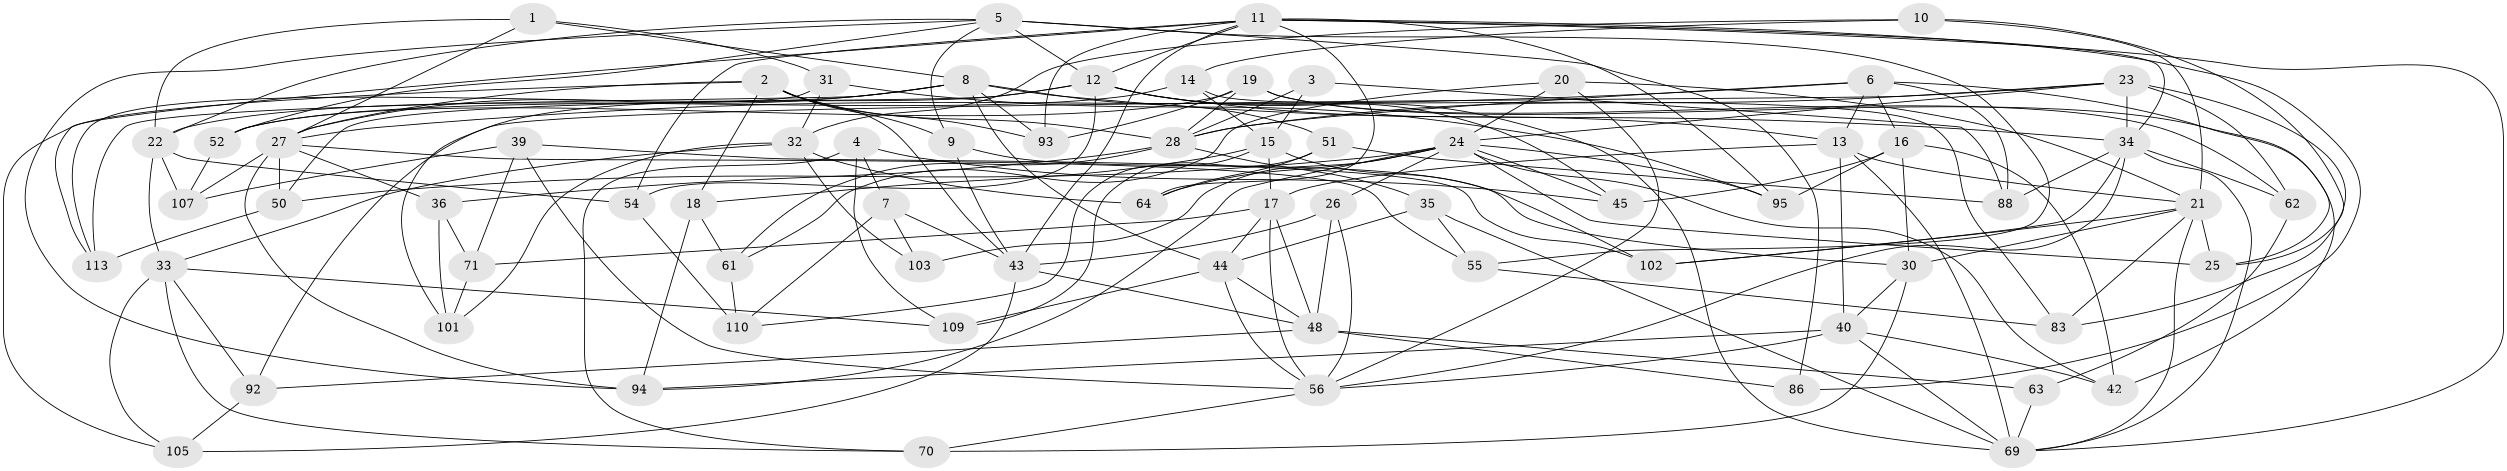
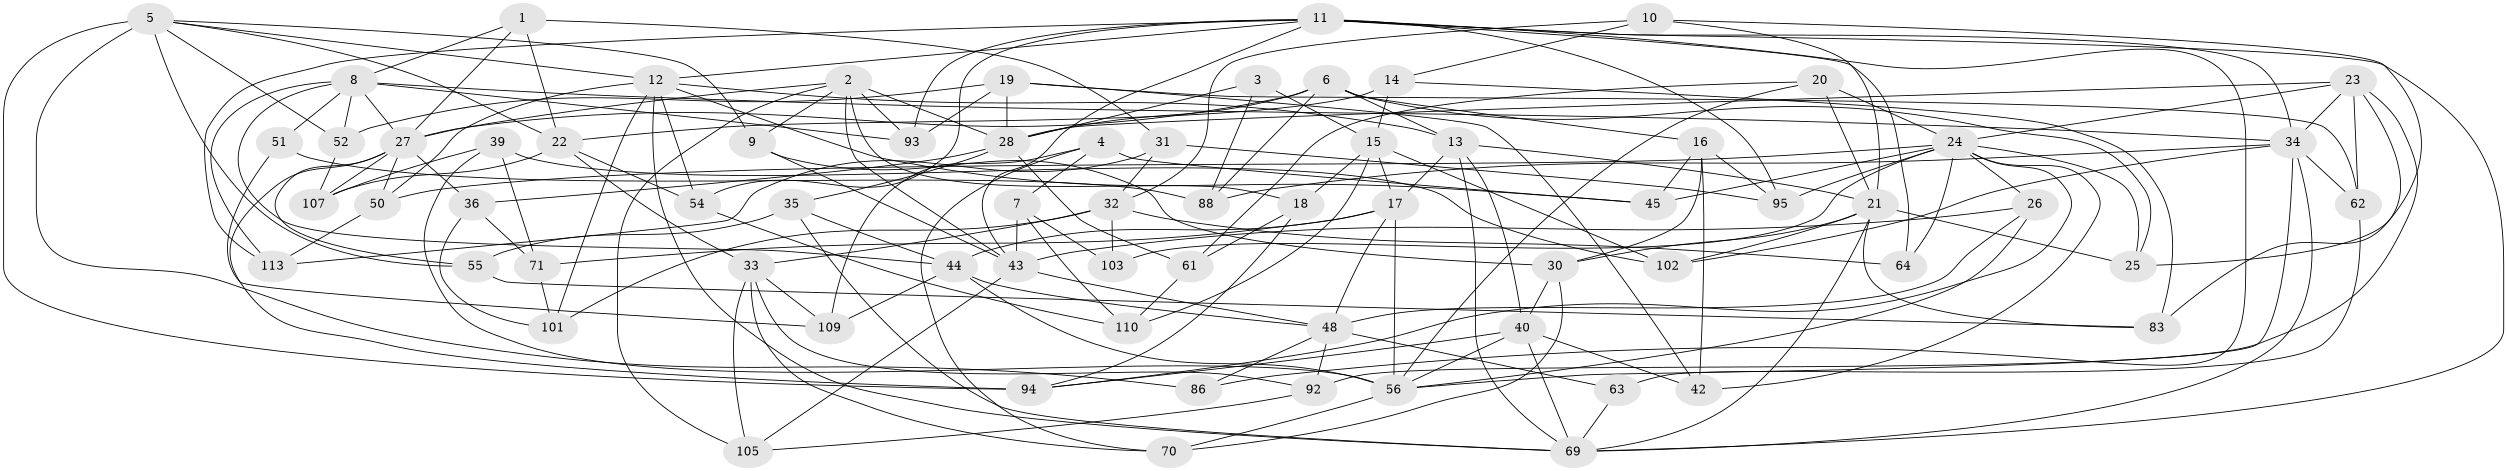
(1238, 174) -> none
